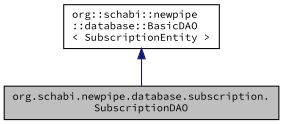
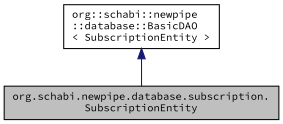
(142, 103) -> (142, 103)
